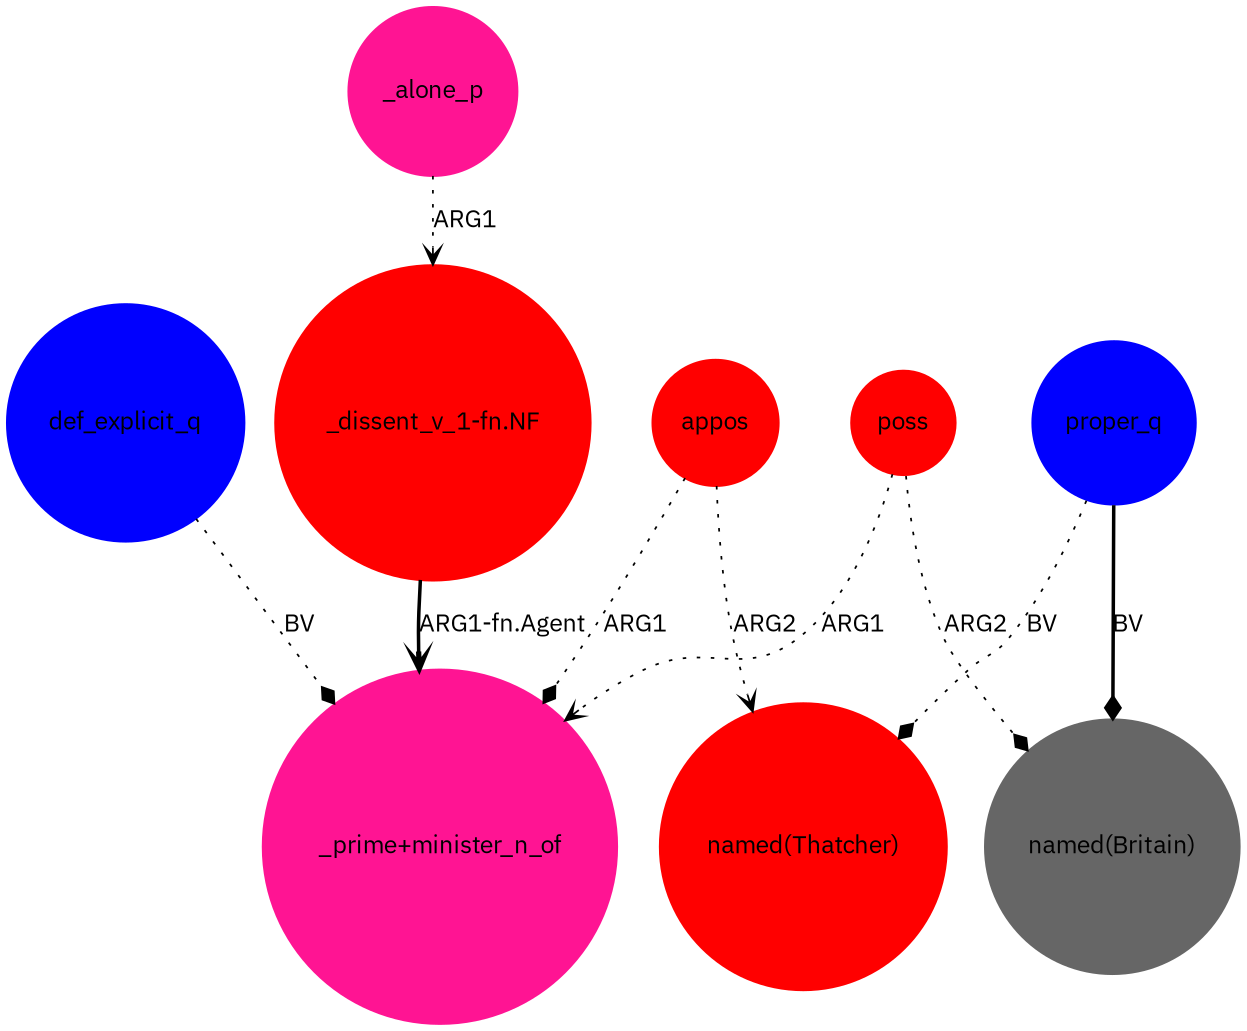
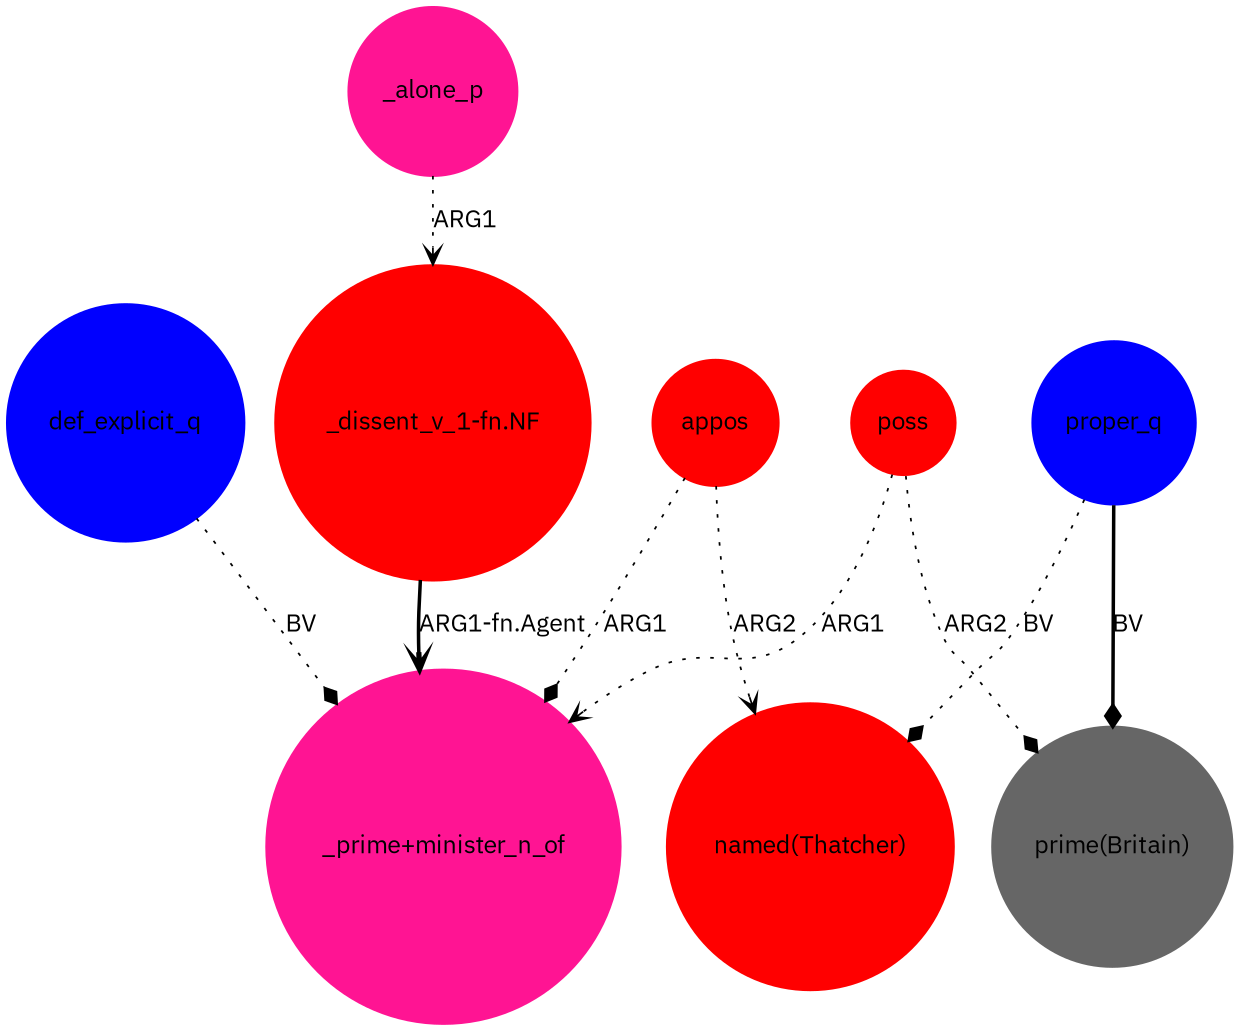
(1112, 847) -> (1112, 847)
